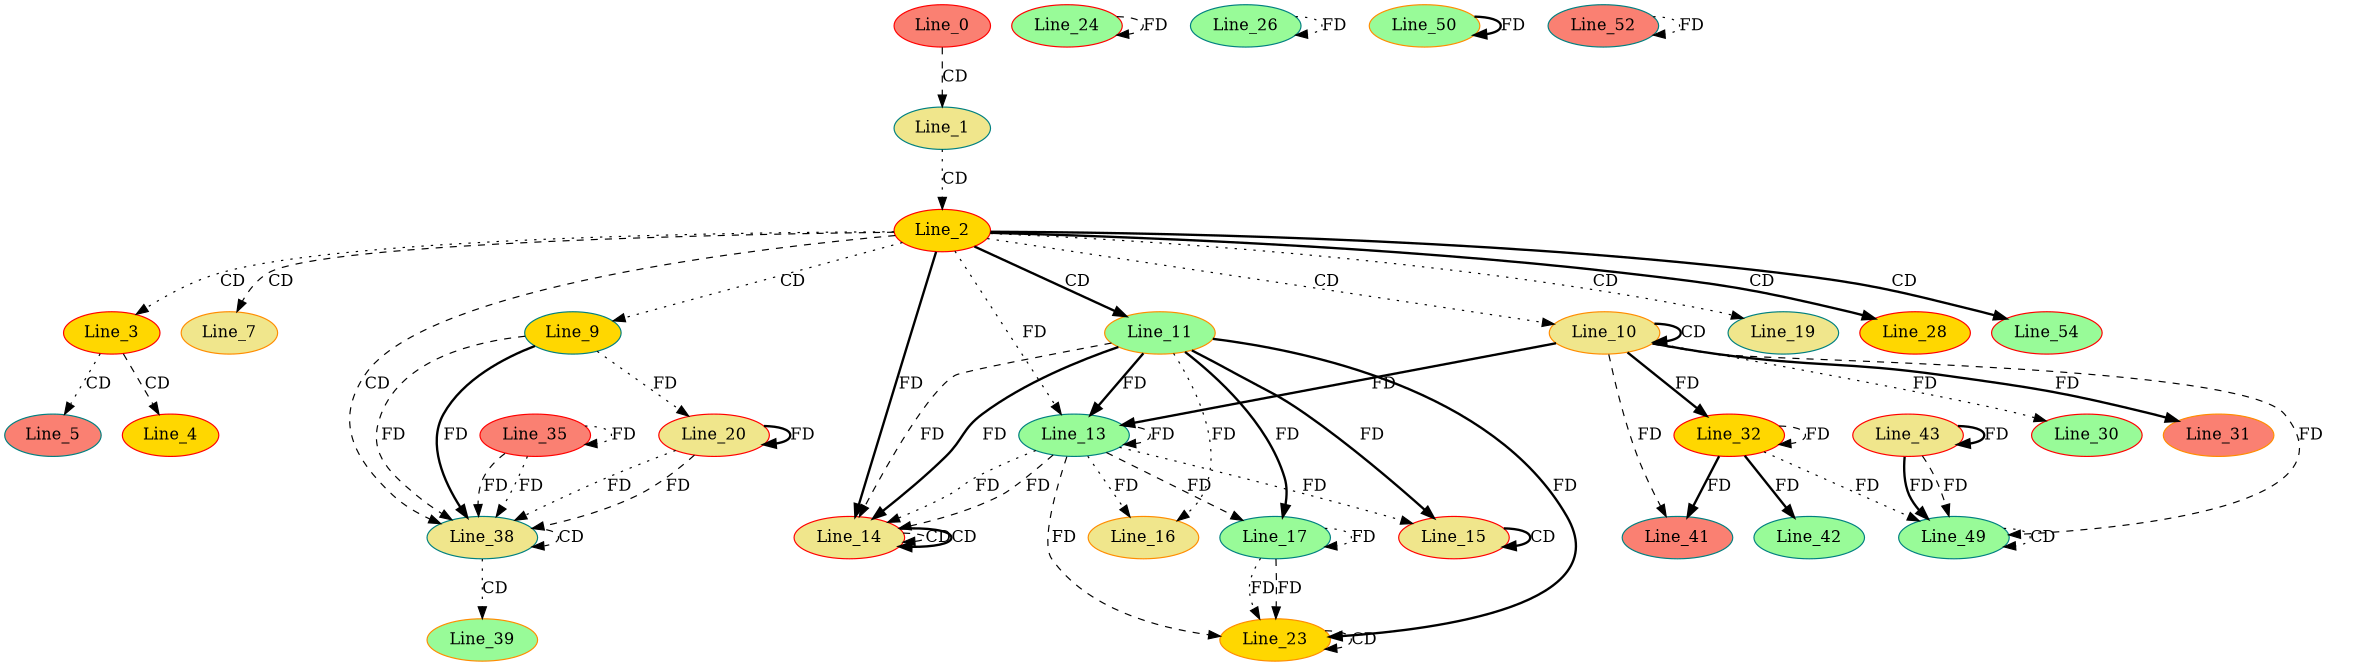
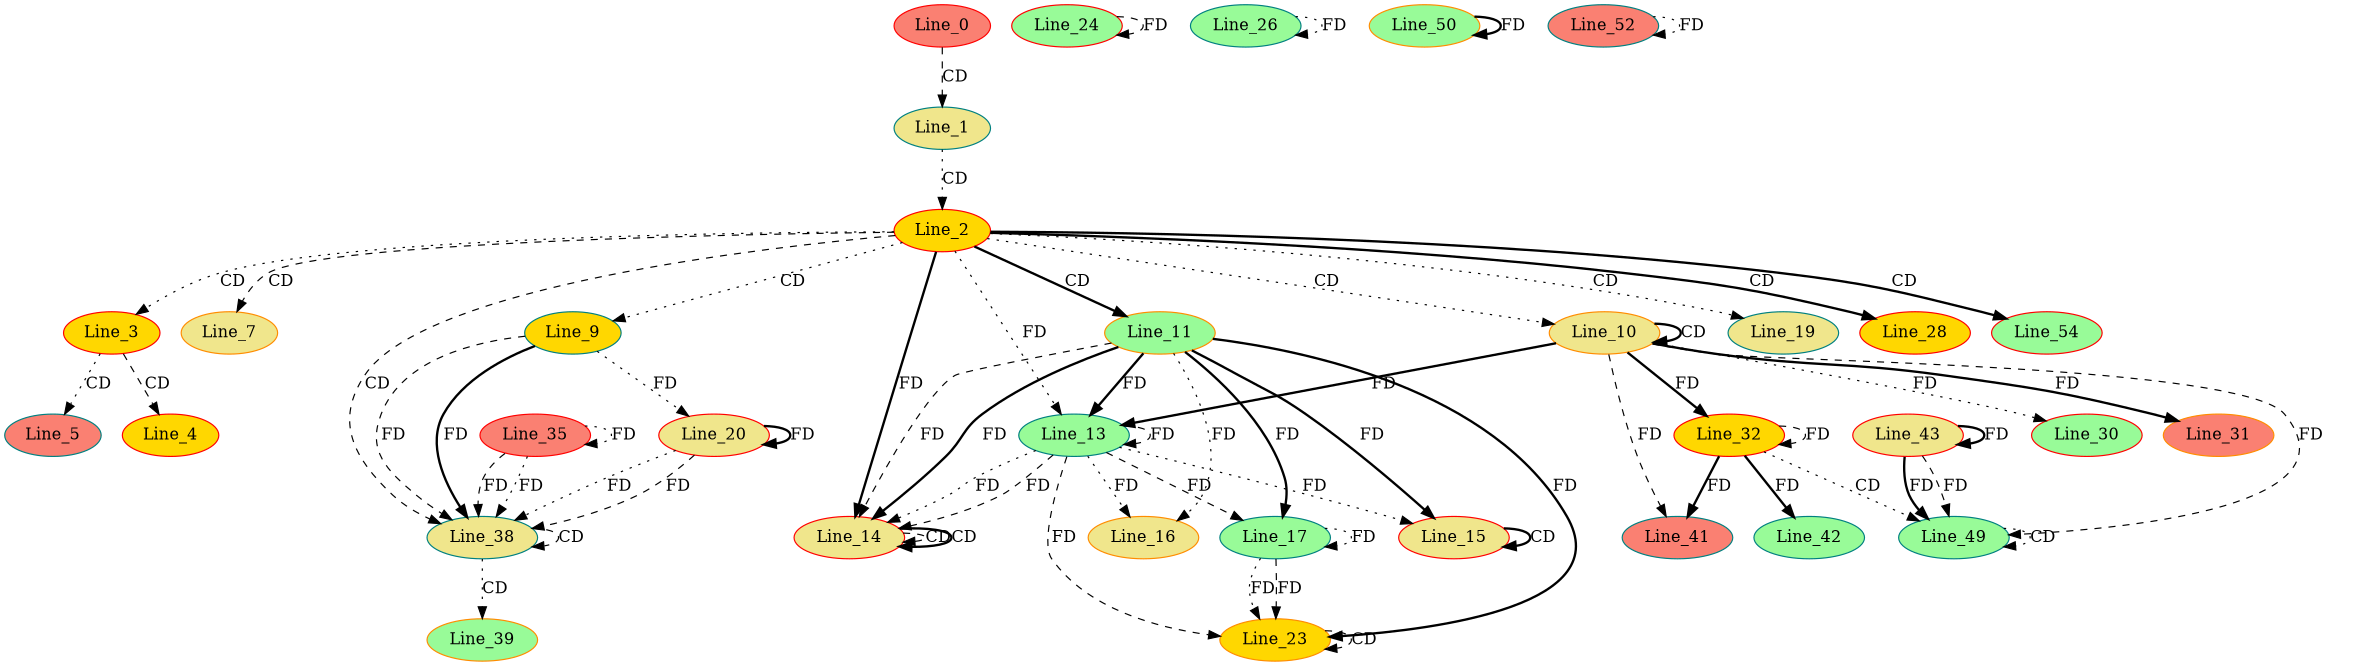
(1868, 486) -> (1868, 486)
